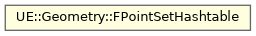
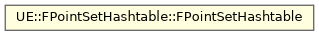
(128, 18) -> (159, 18)
